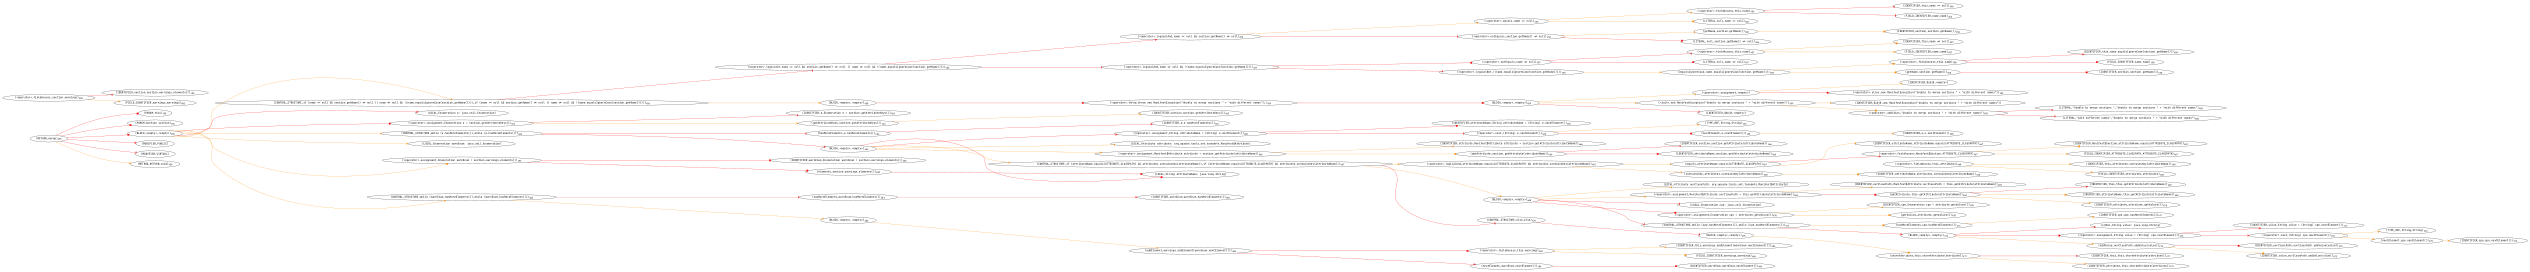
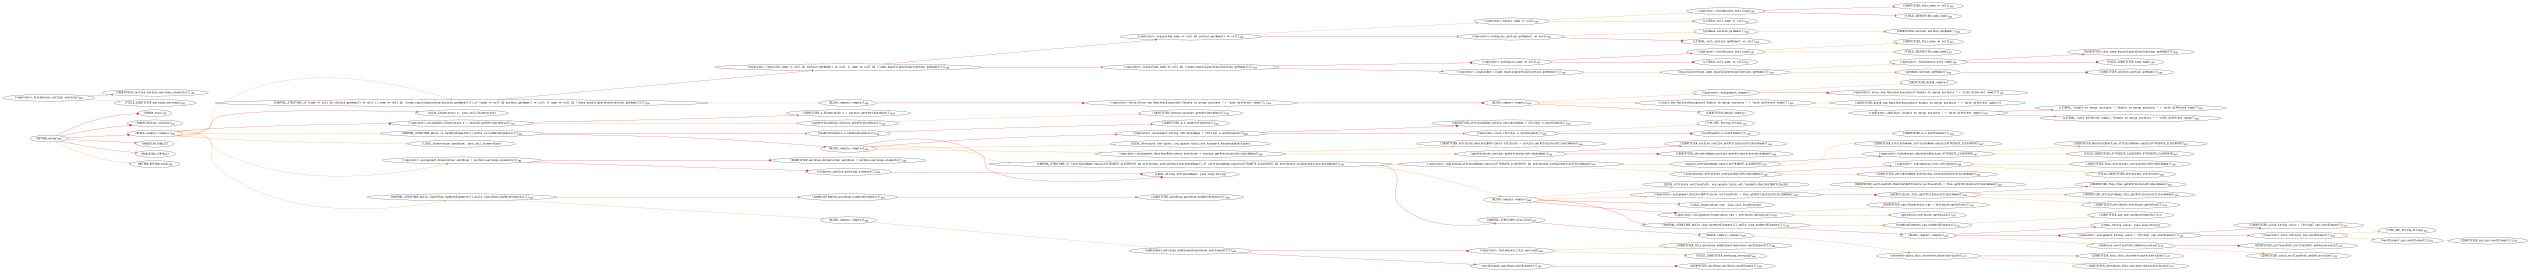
none -> (1829, 169)
